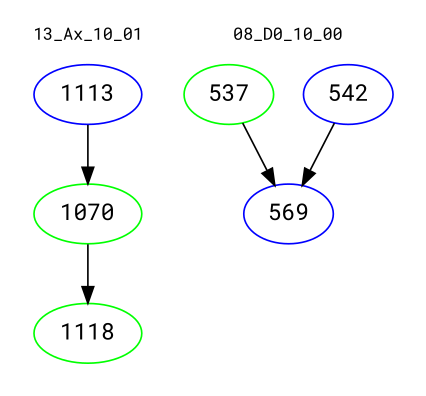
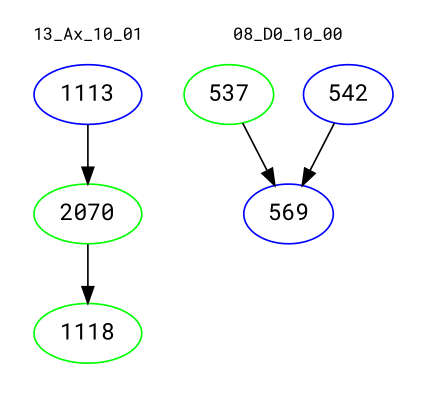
(88, 214) -> (88, 214)
